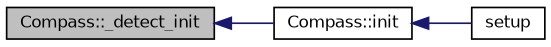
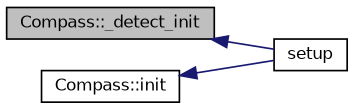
(253, 23) -> (251, 46)
